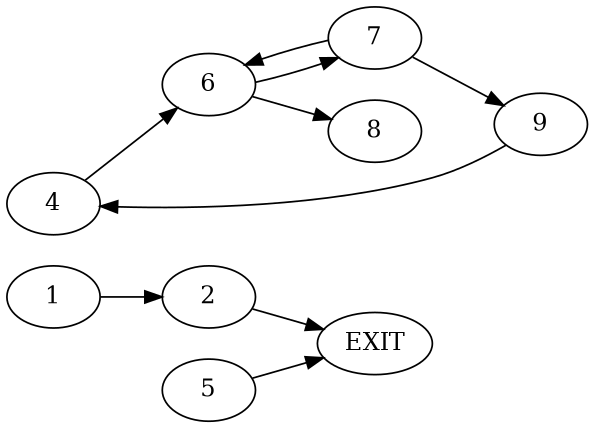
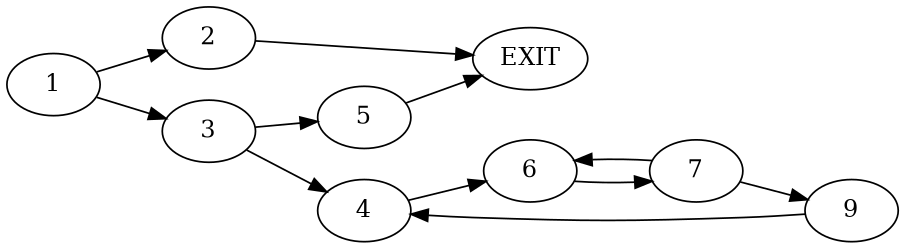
none -> (209, 131)
(375, 131) -> none
